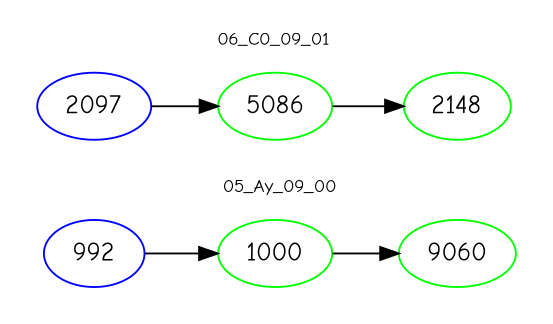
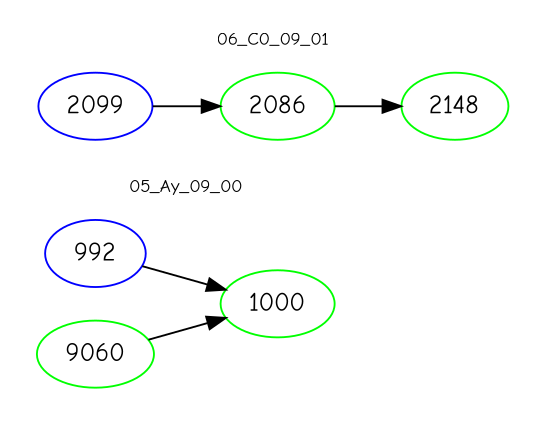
(94, 106) -> (95, 106)
(275, 106) -> (278, 106)
(356, 253) -> (178, 331)
